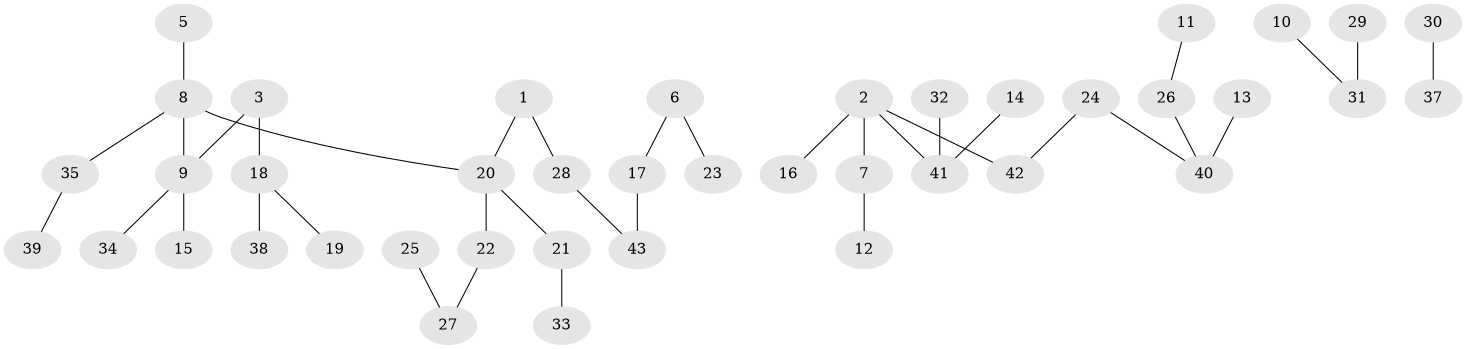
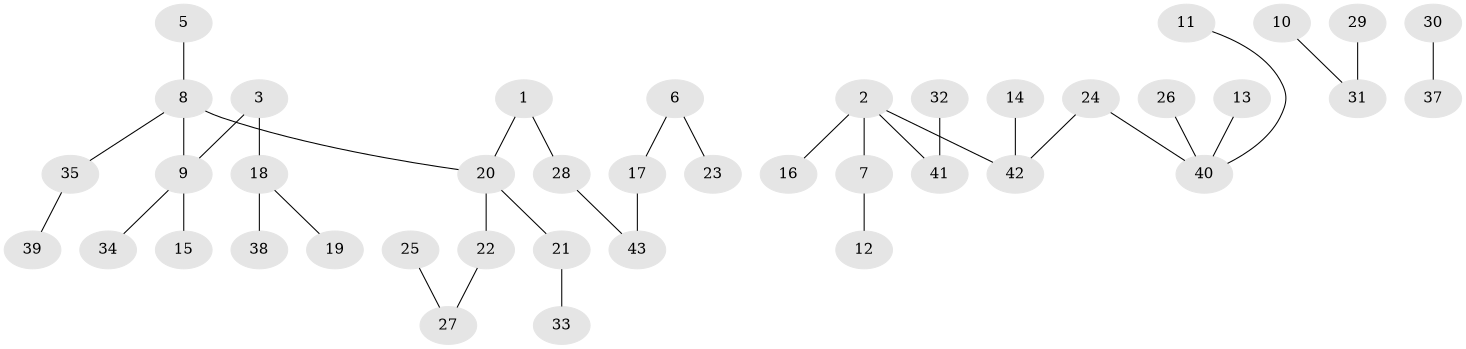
(1176, 61) -> (1285, 92)
(978, 136) -> (1015, 137)
